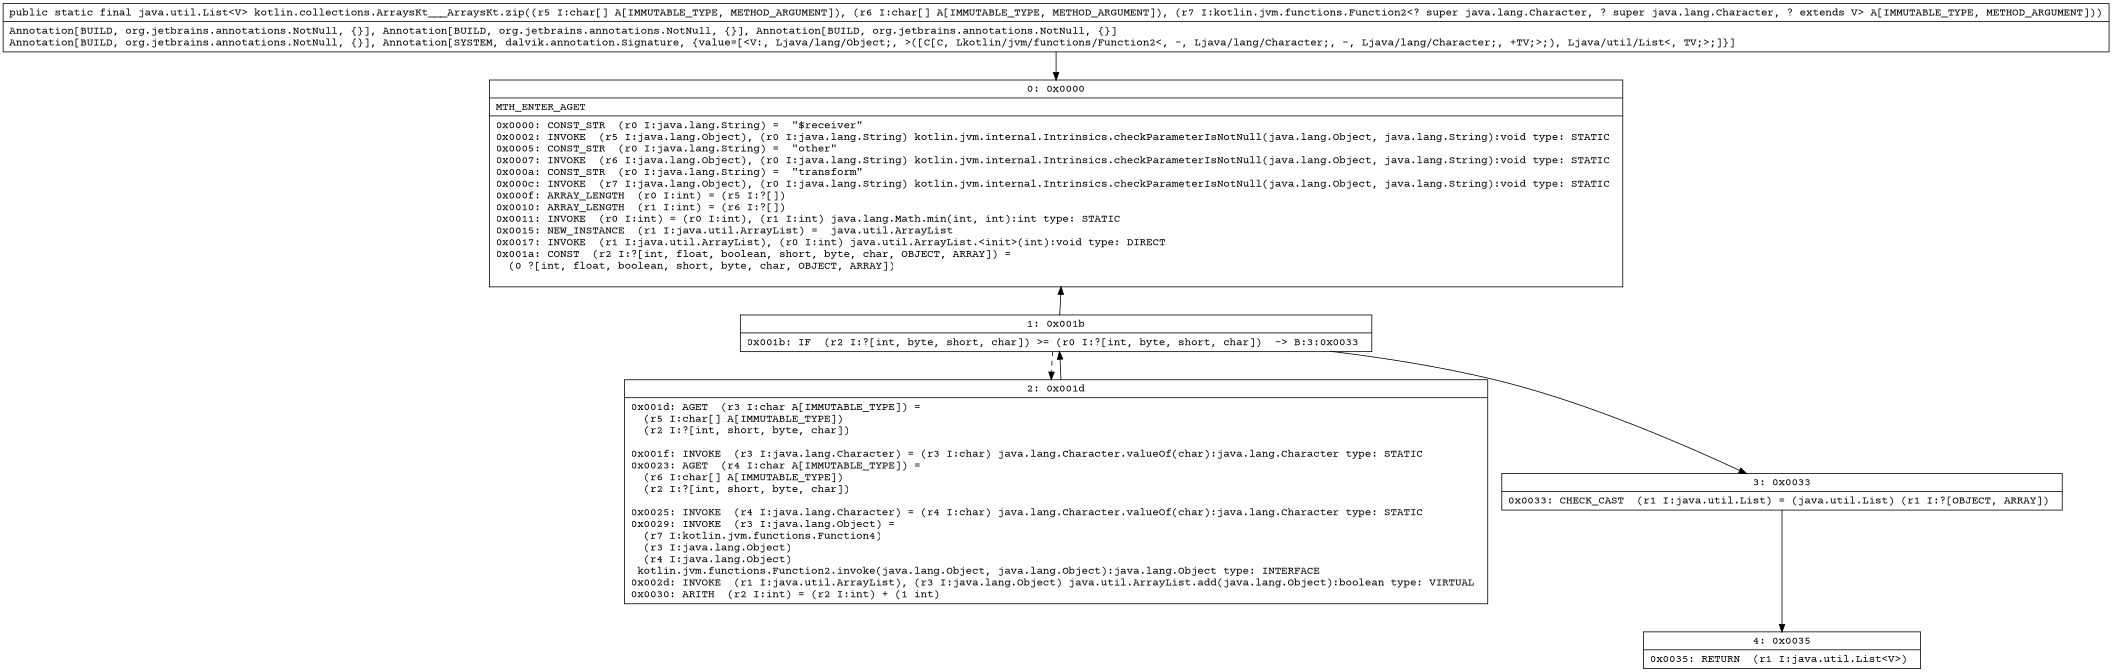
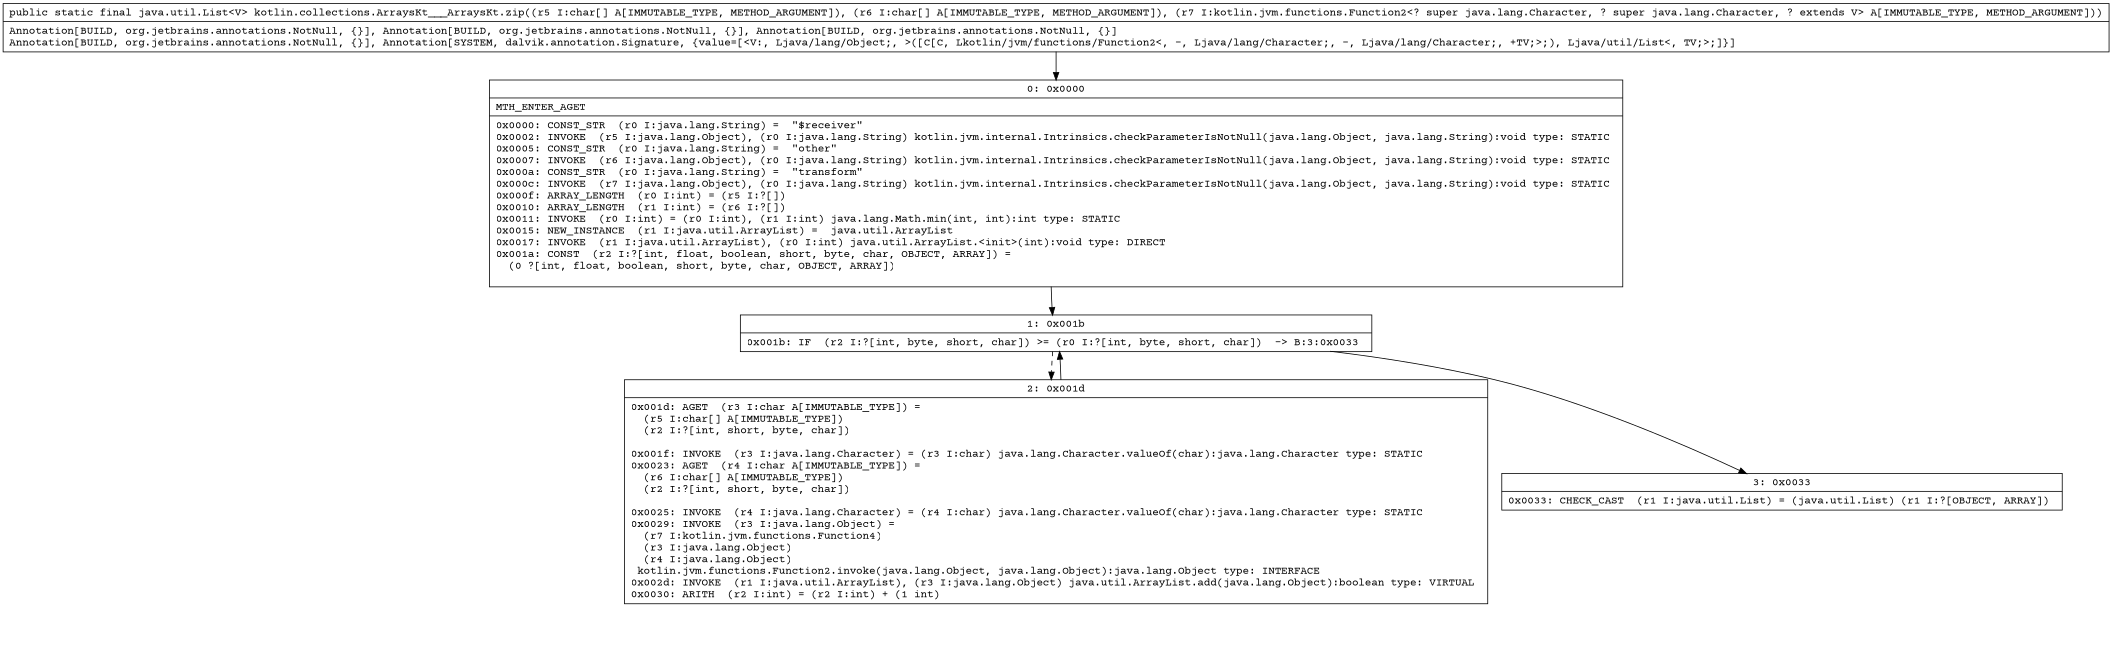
(1060, 305) -> (1052, 297)
(1782, 650) -> none
